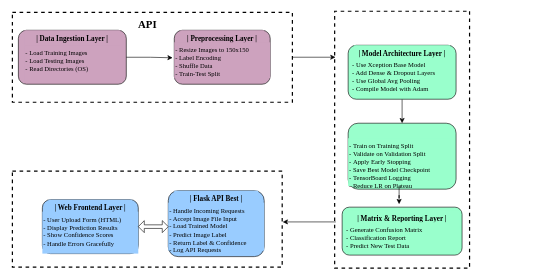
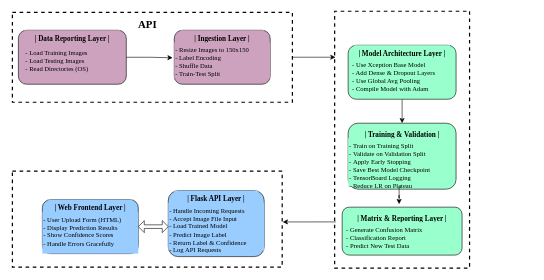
(72, 43) -> (72, 43)
(222, 43) -> (222, 43)
none -> (402, 132)
(216, 200) -> (216, 200)
